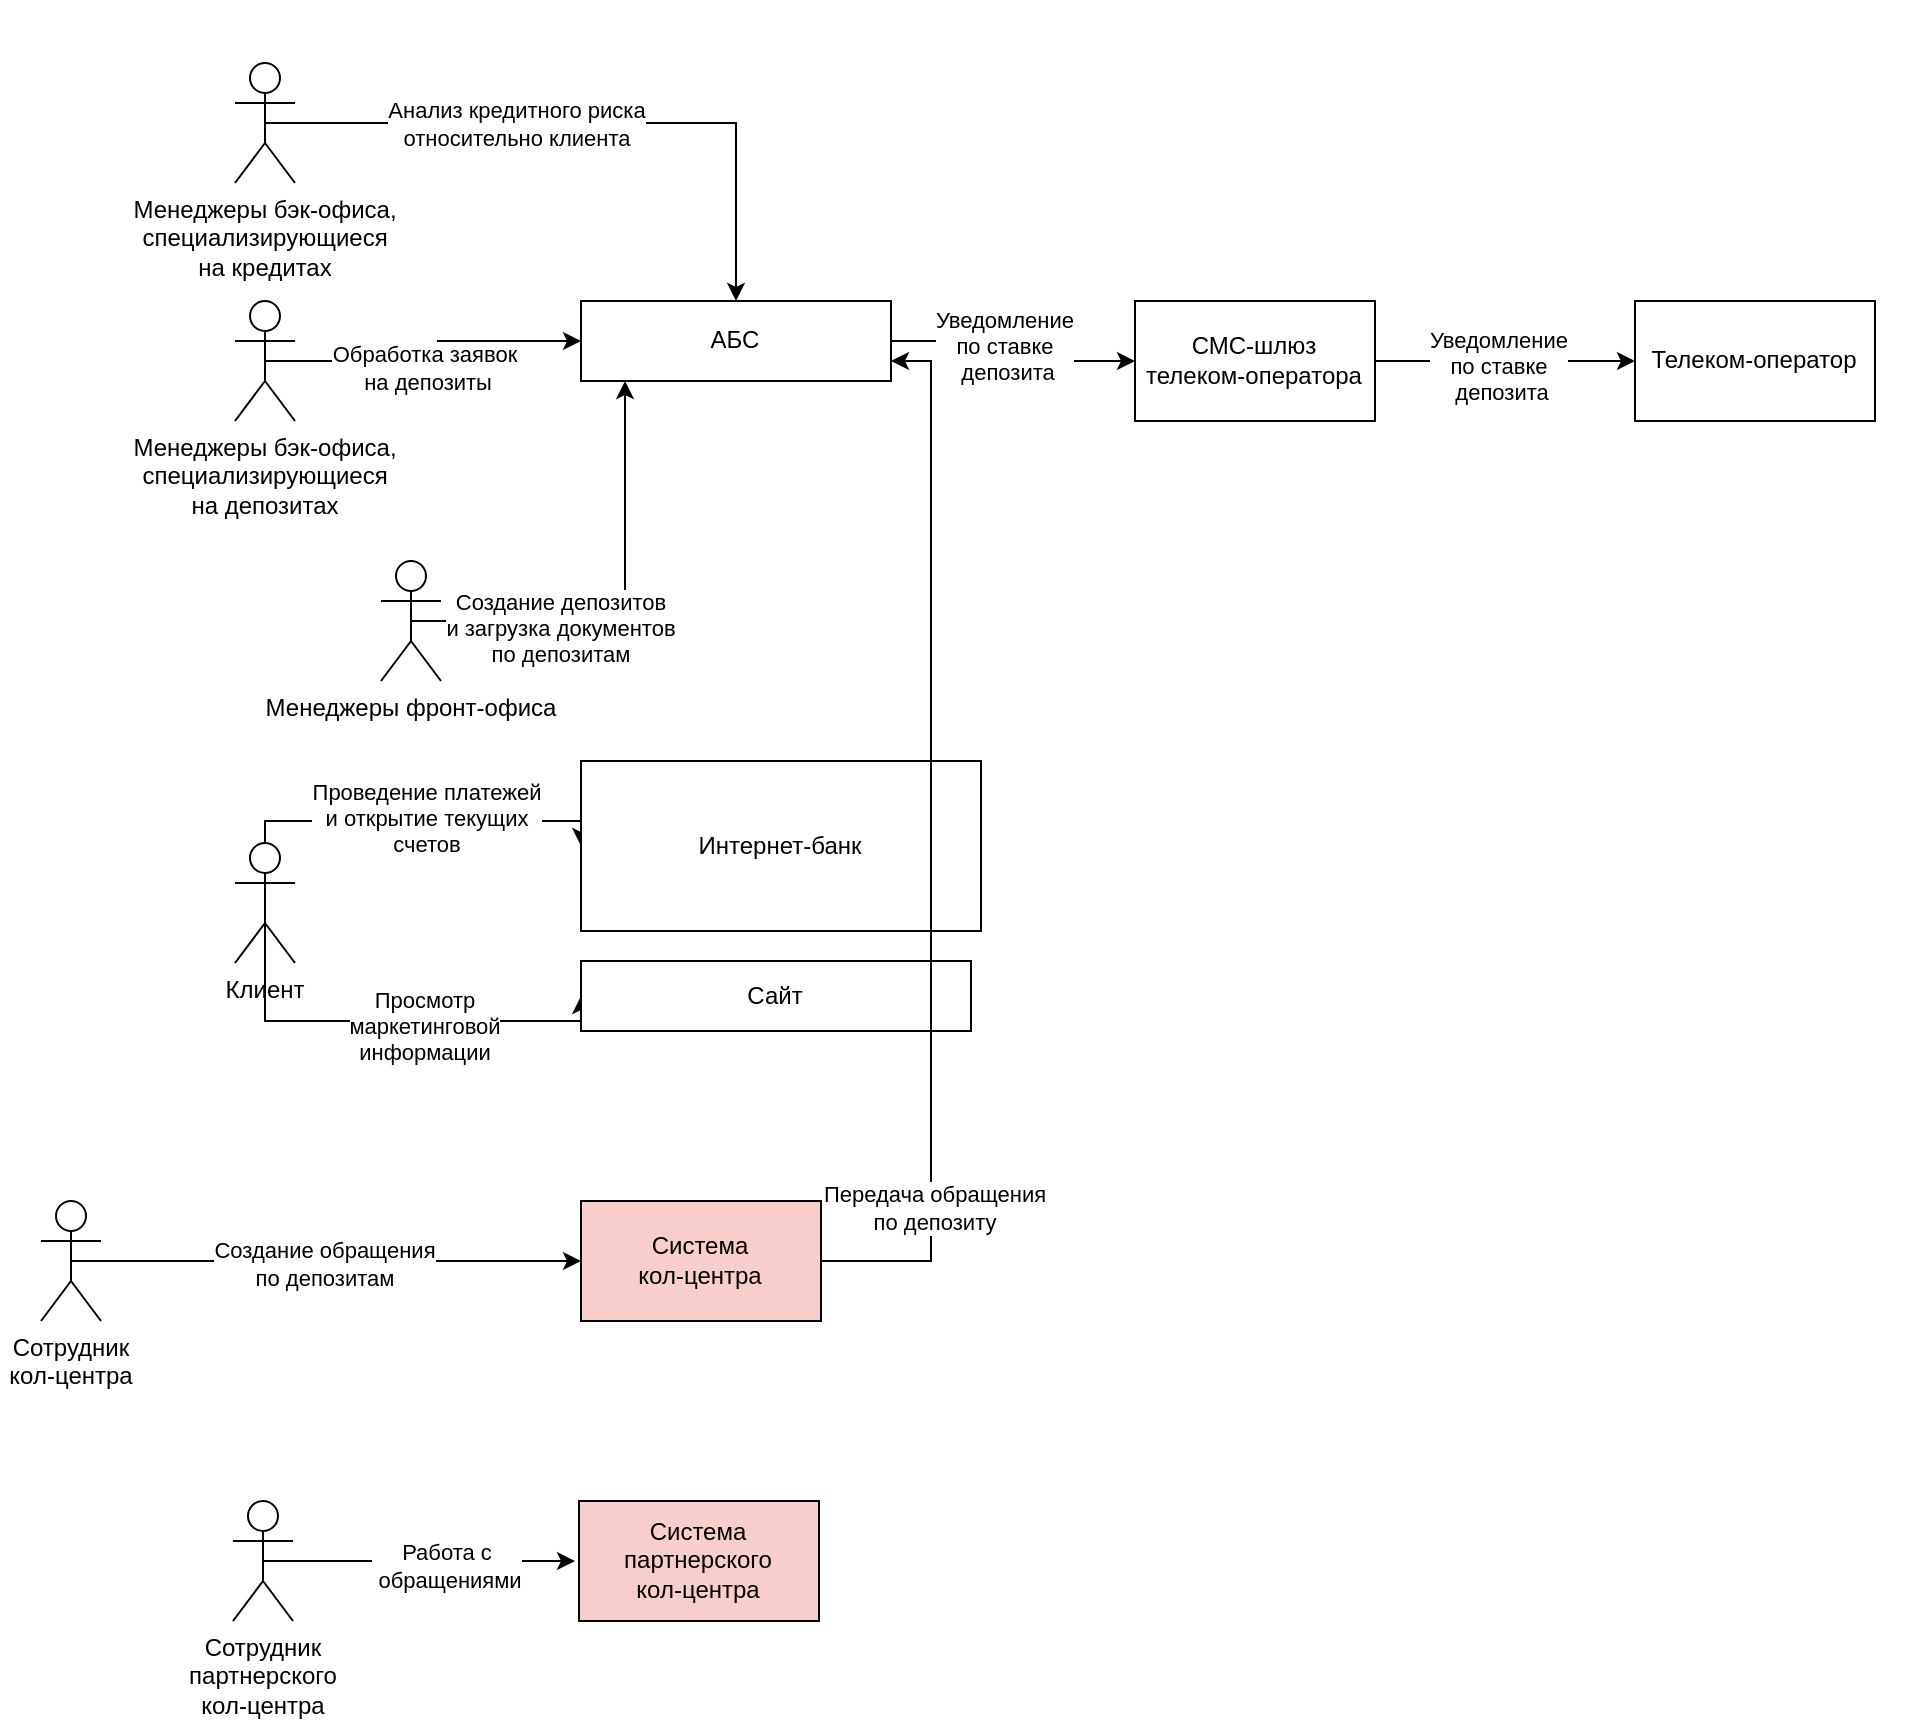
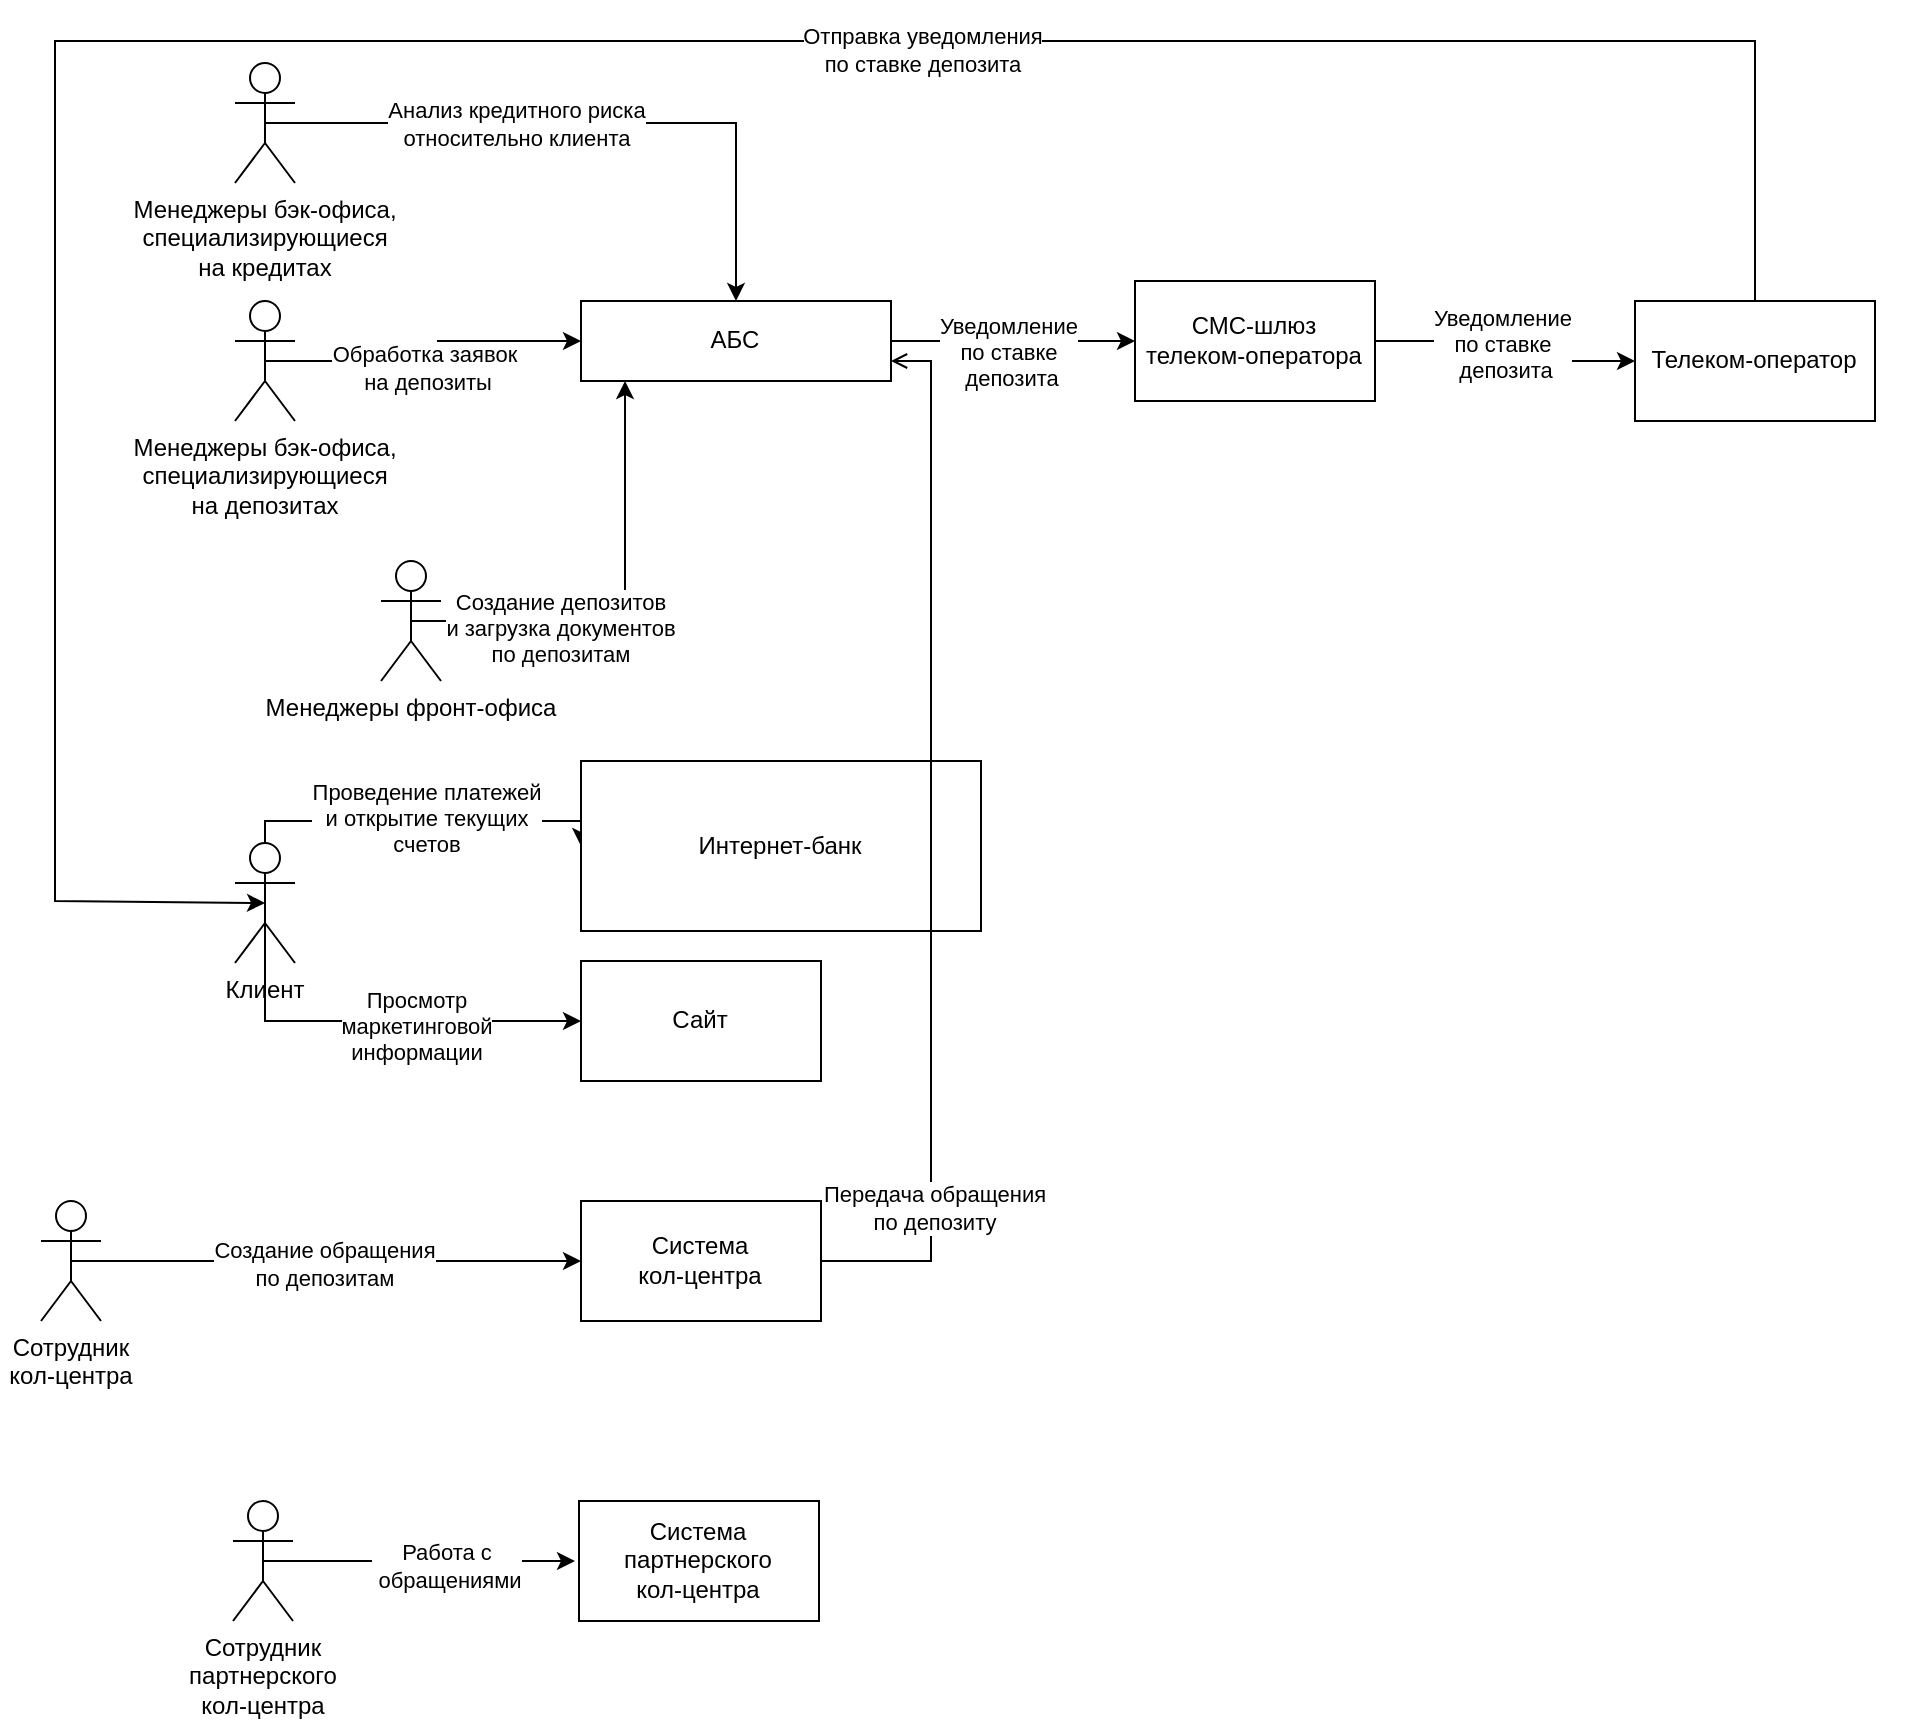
none -> (507, 41)
(906, 361) -> (903, 361)
(1255, 361) -> (1255, 341)
(776, 996) -> (701, 1021)
(701, 1261) -> (701, 1261)
(699, 1561) -> (699, 1561)
